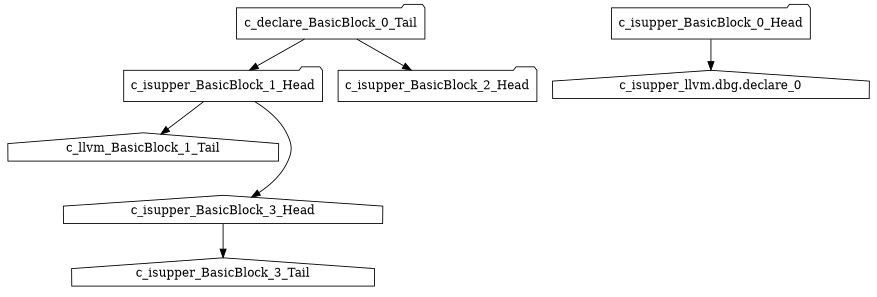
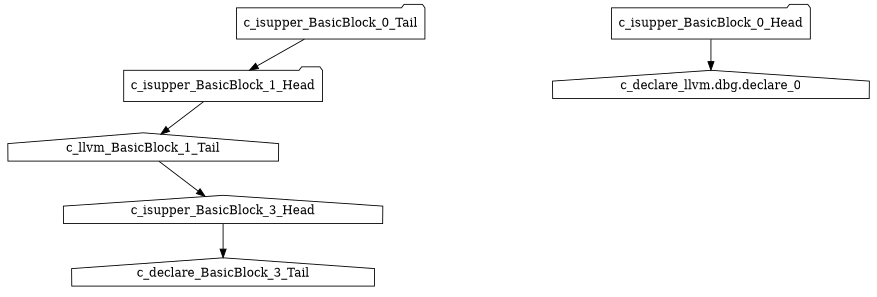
(331, 23) -> (331, 23)
(438, 86) -> none
(711, 86) -> (711, 86)
(291, 146) -> (178, 176)
(223, 273) -> (223, 273)
